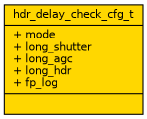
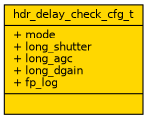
(42, 71) -> (48, 71)
